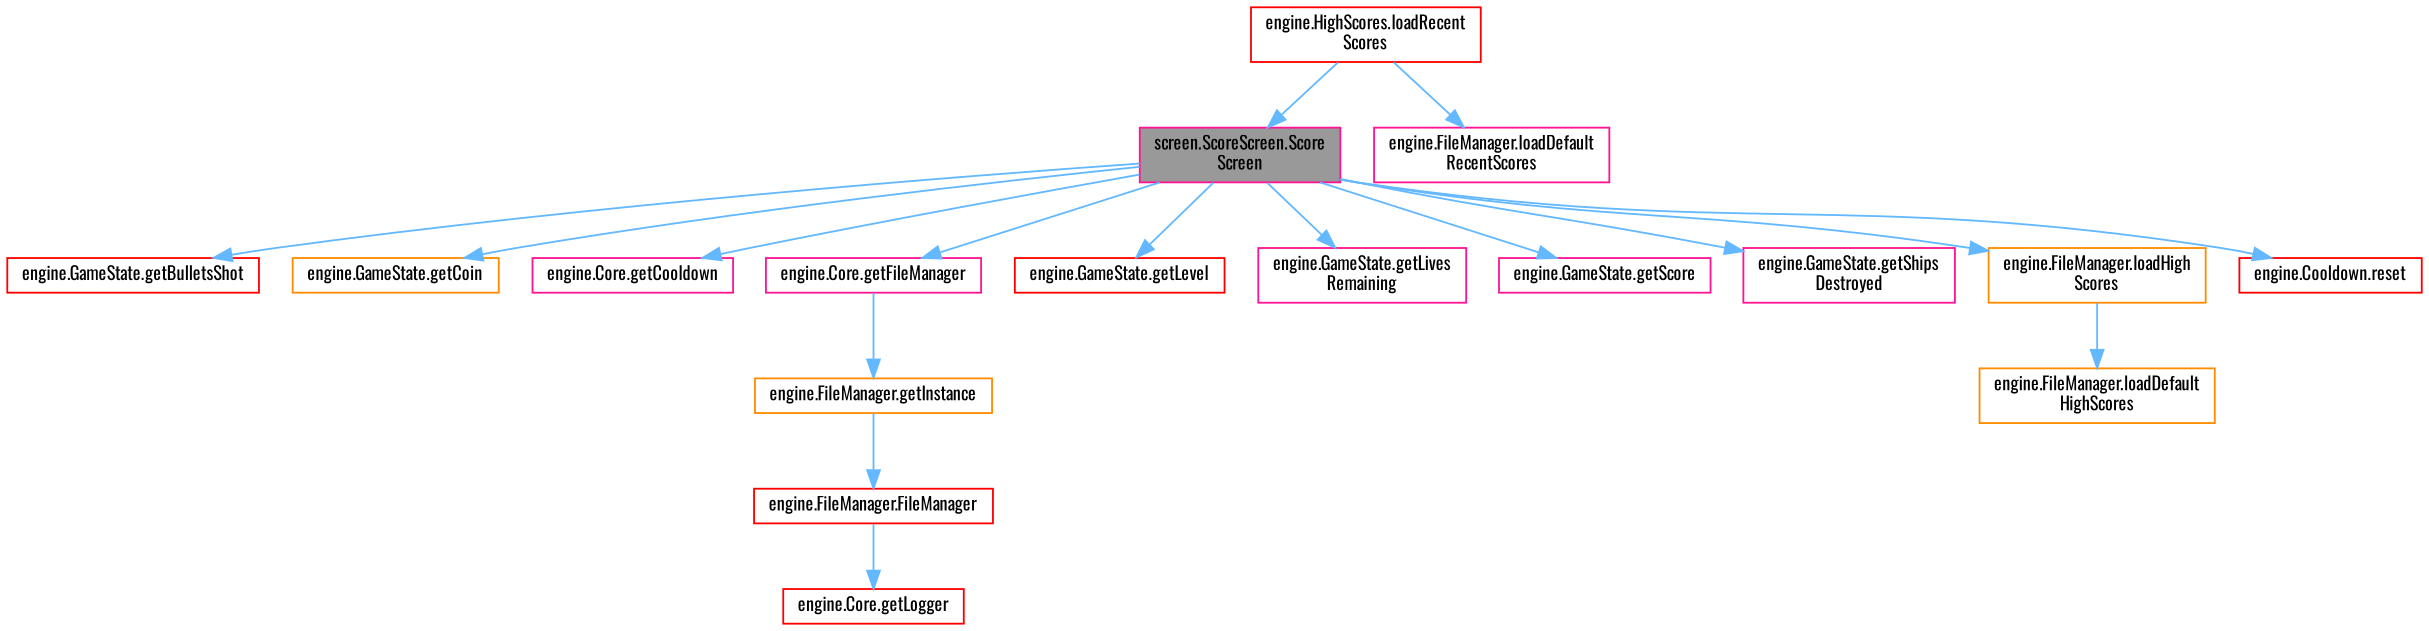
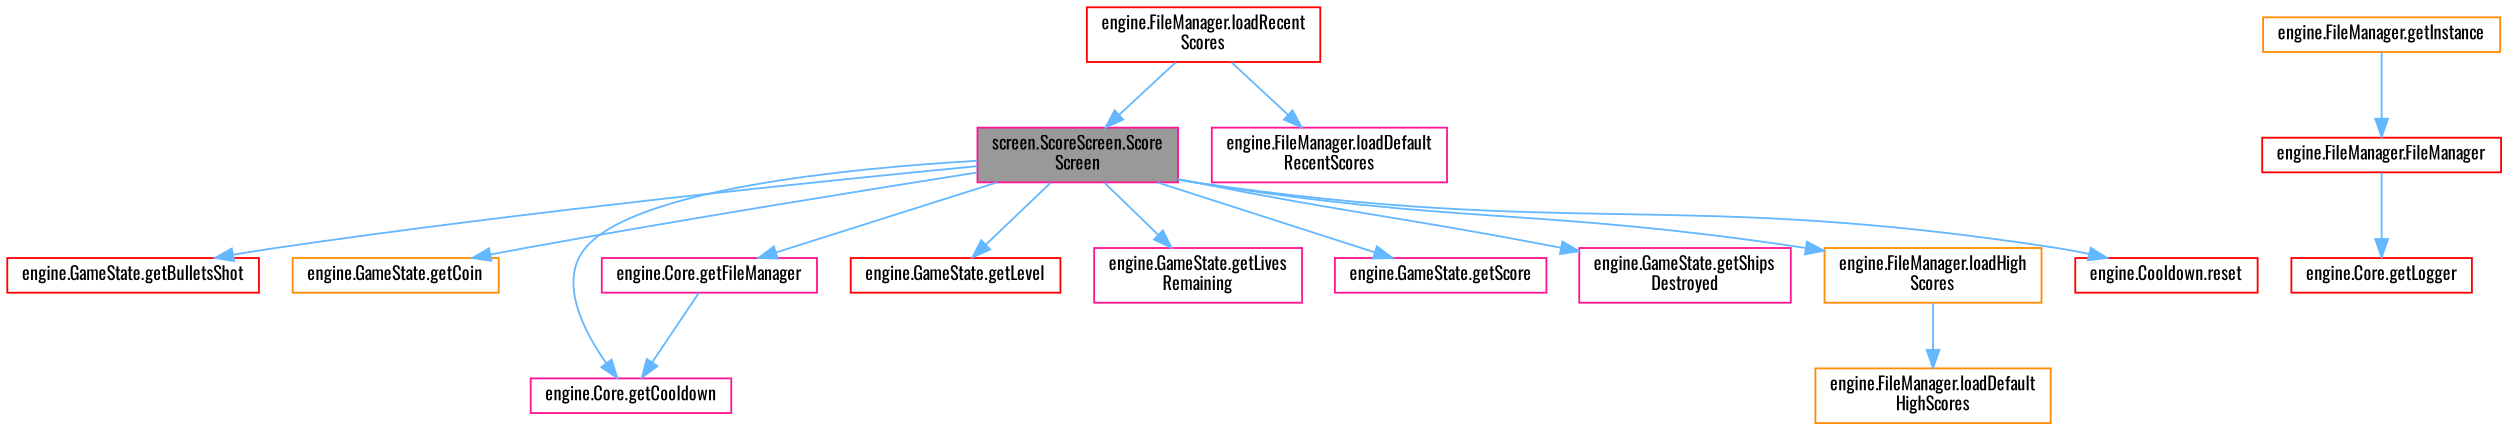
(1366, 35) -> (1204, 35)
(874, 326) -> (676, 328)
